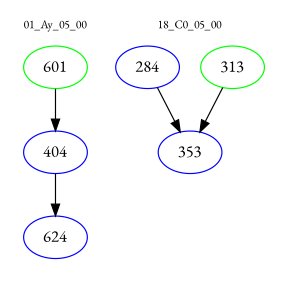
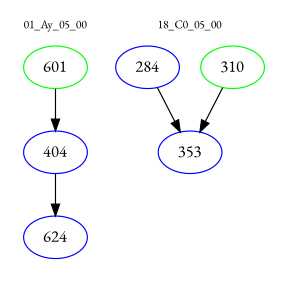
(233, 67) -> (233, 67)
